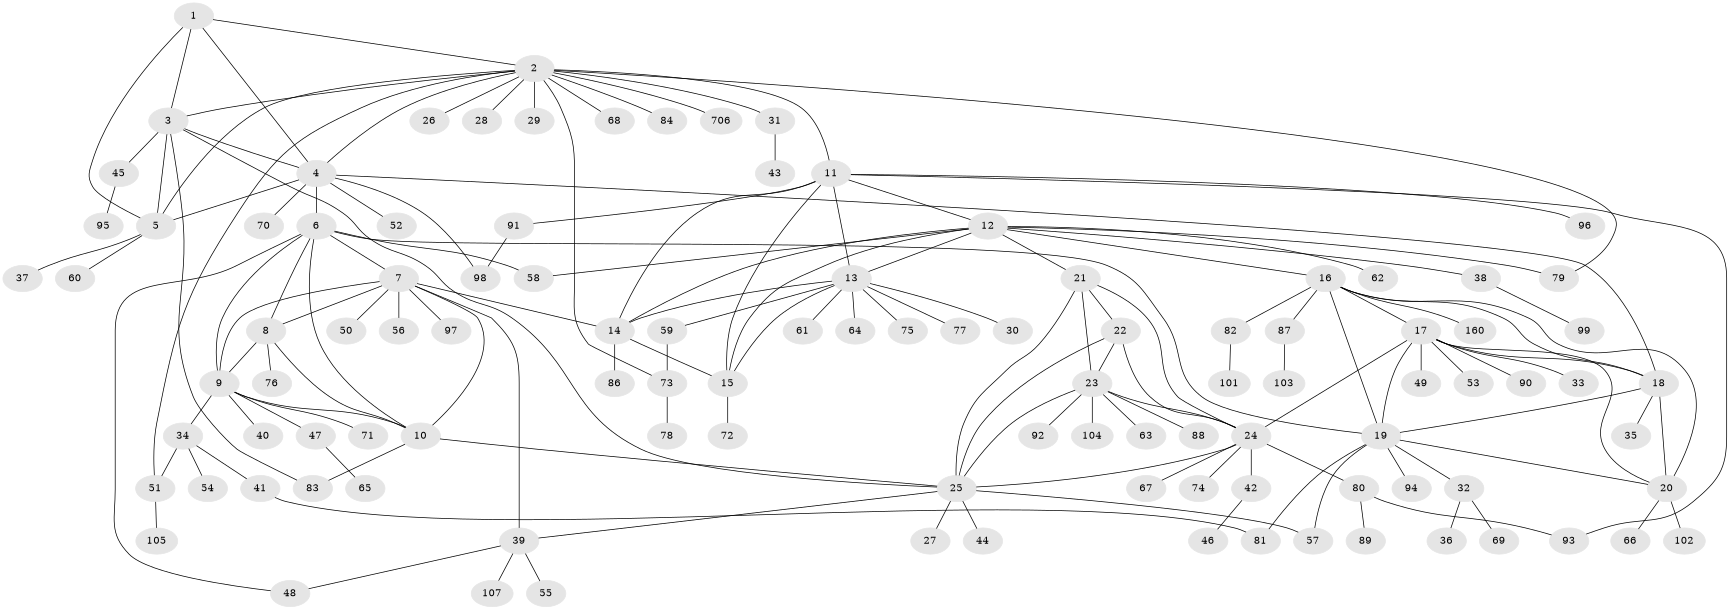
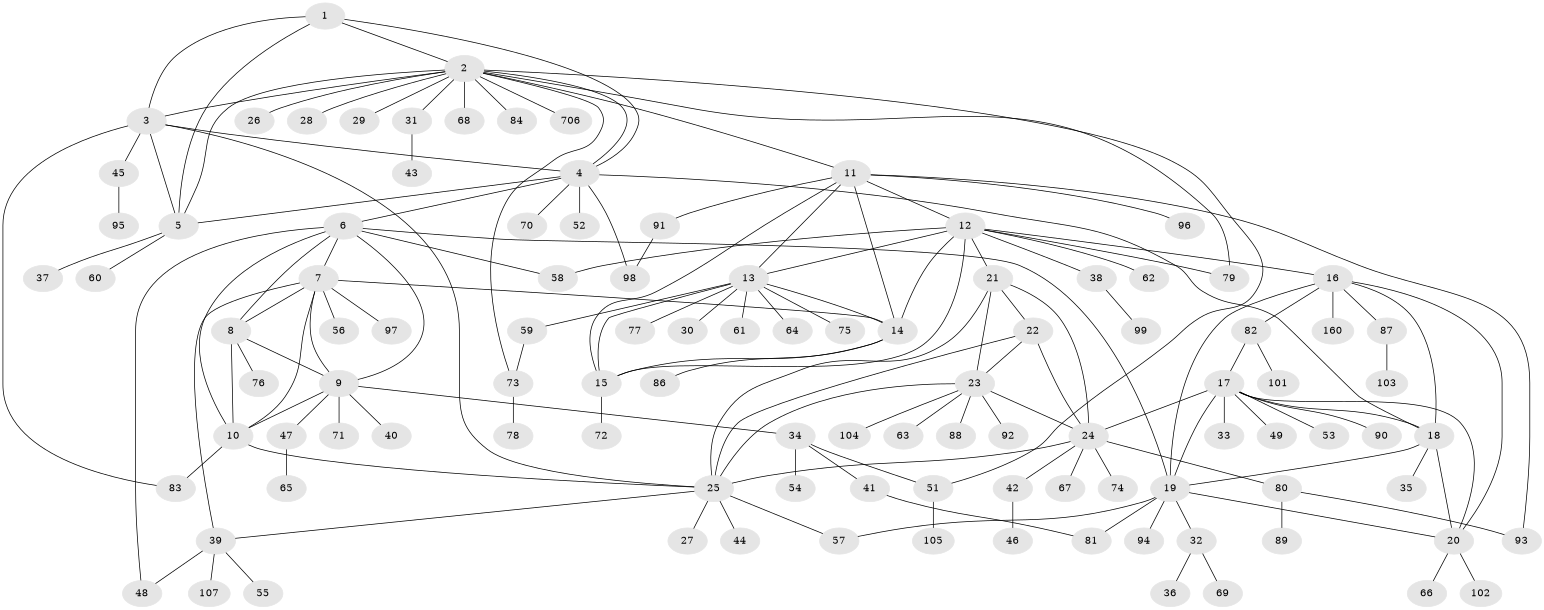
(1373, 305) -> (1238, 357)
(346, 331) -> none
